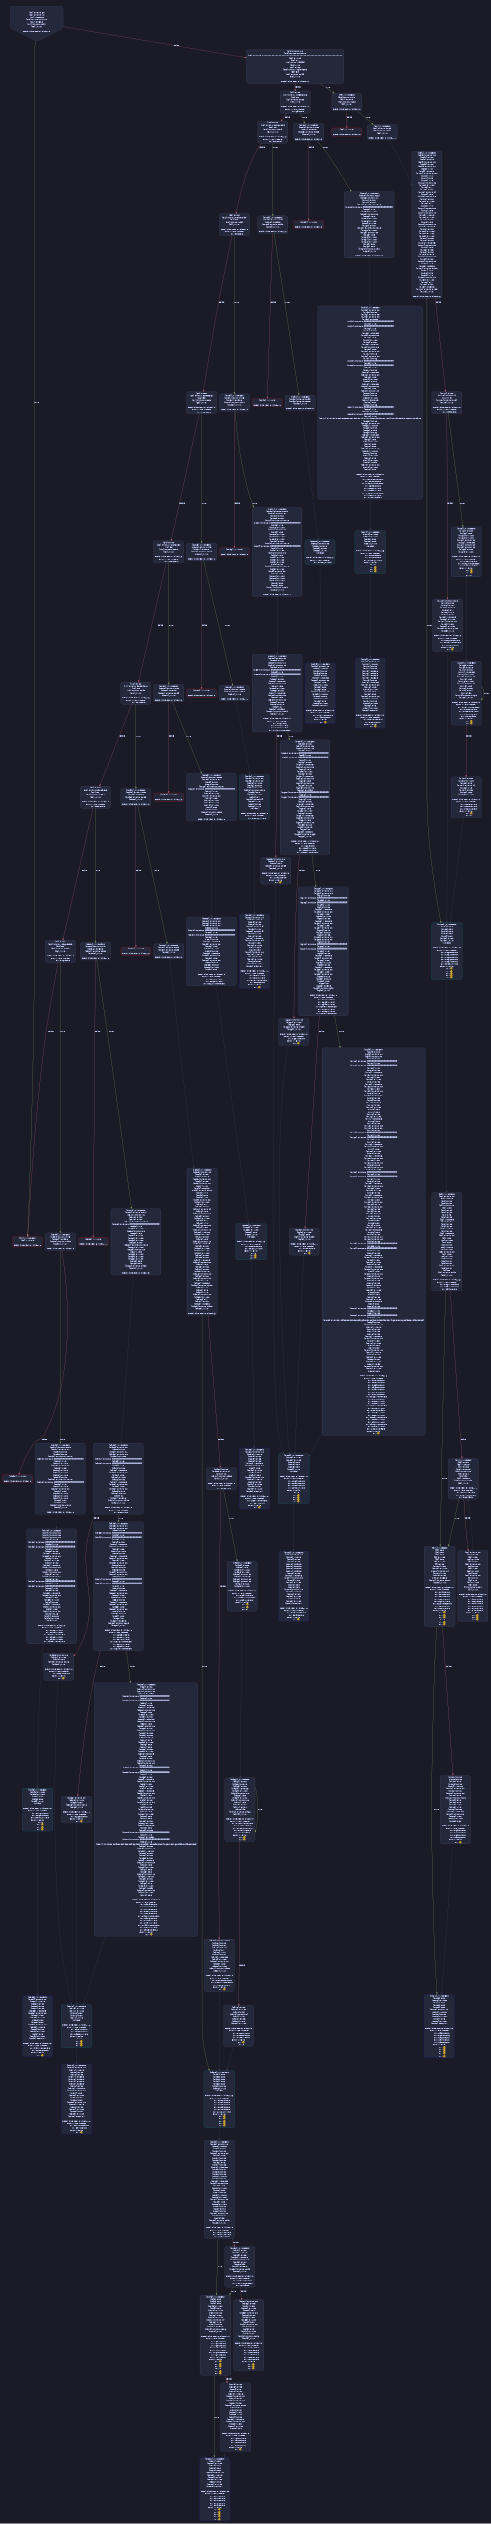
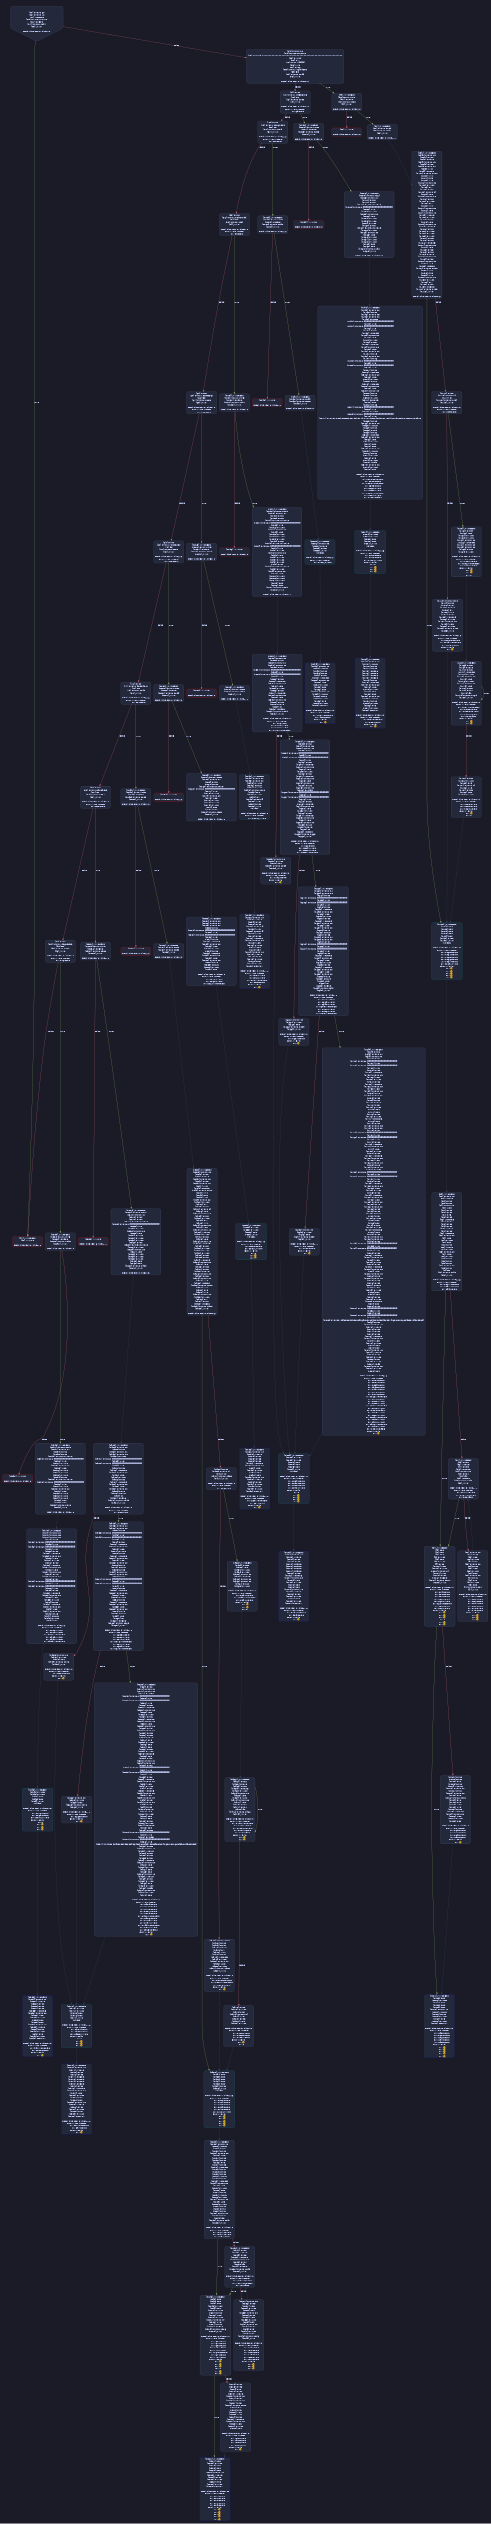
(309, 225) -> (309, 225)
